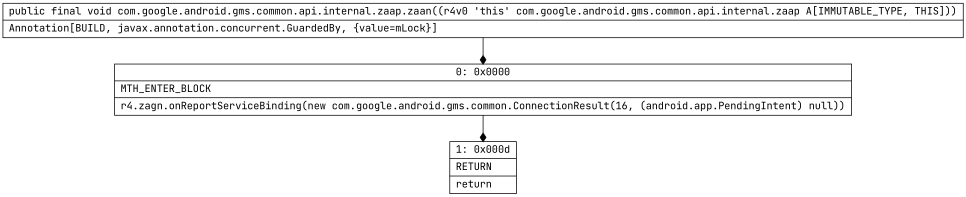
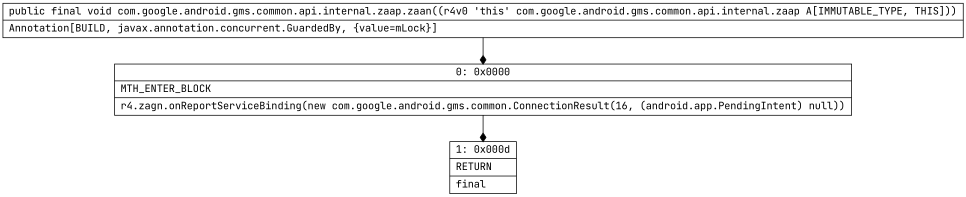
(474, 184) -> (471, 184)
